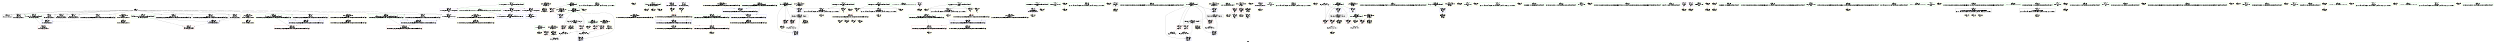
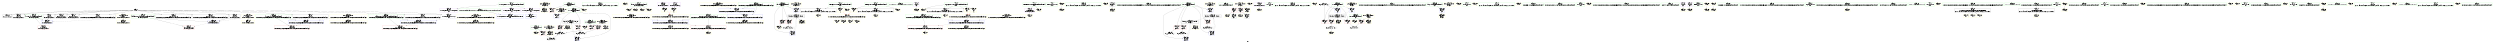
none -> (642, 10)
